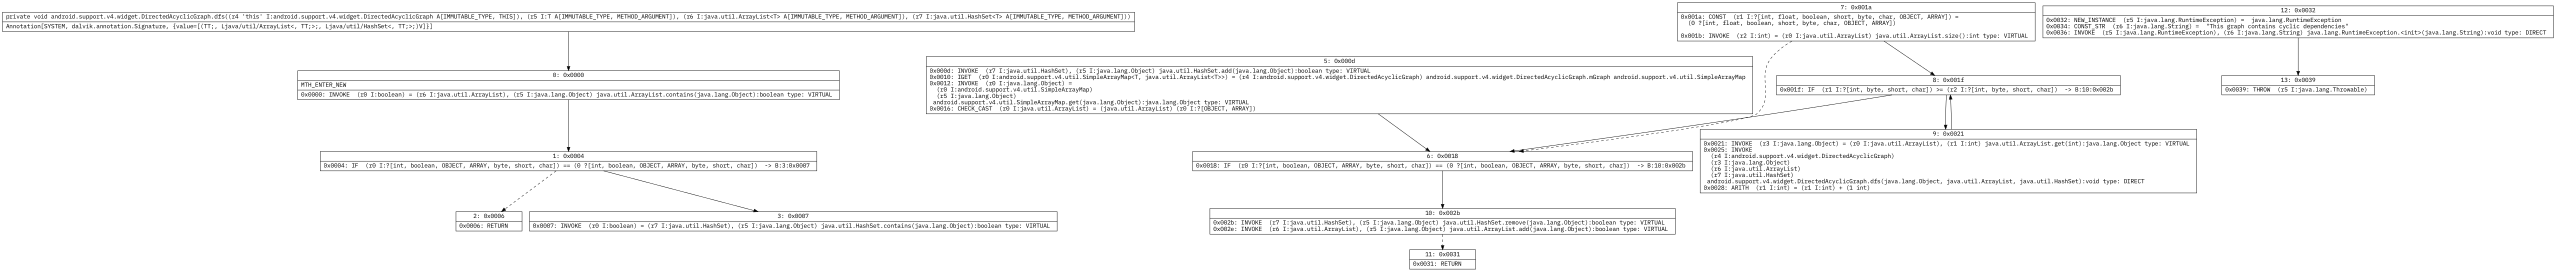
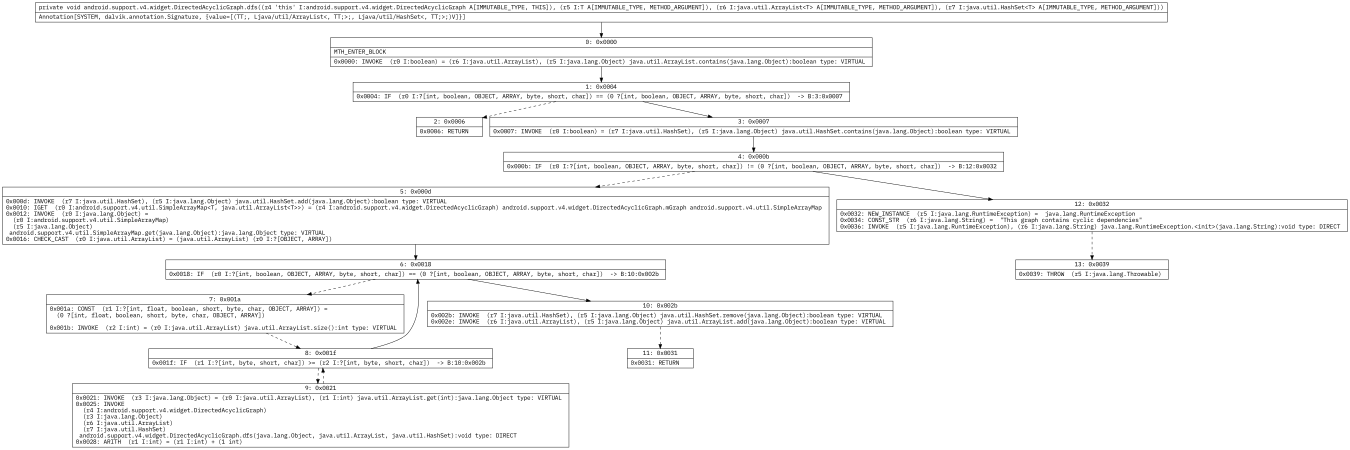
(2298, 55) -> (1092, 244)
(1908, 57) -> (281, 340)
(324, 85) -> (360, 52)
(1760, 109) -> (343, 287)
(1946, 110) -> (318, 374)
(1951, 114) -> (323, 378)
none -> (754, 162)
